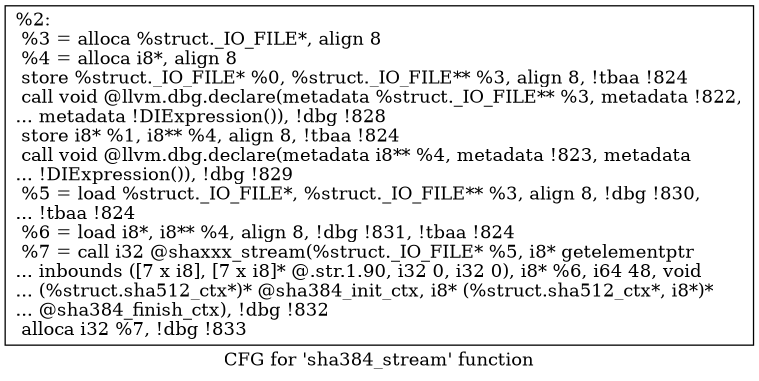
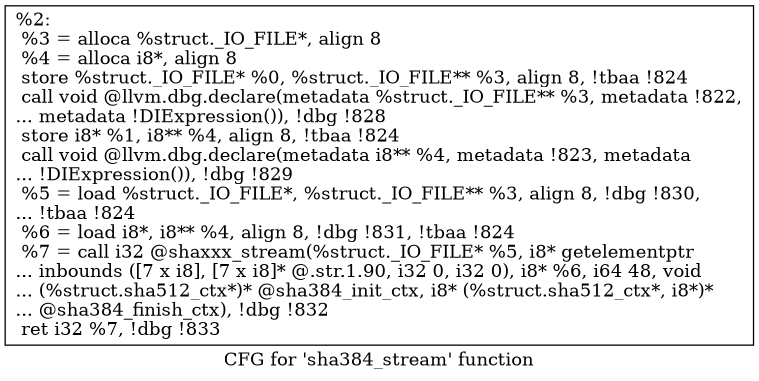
(132, 330) -> (119, 330)
